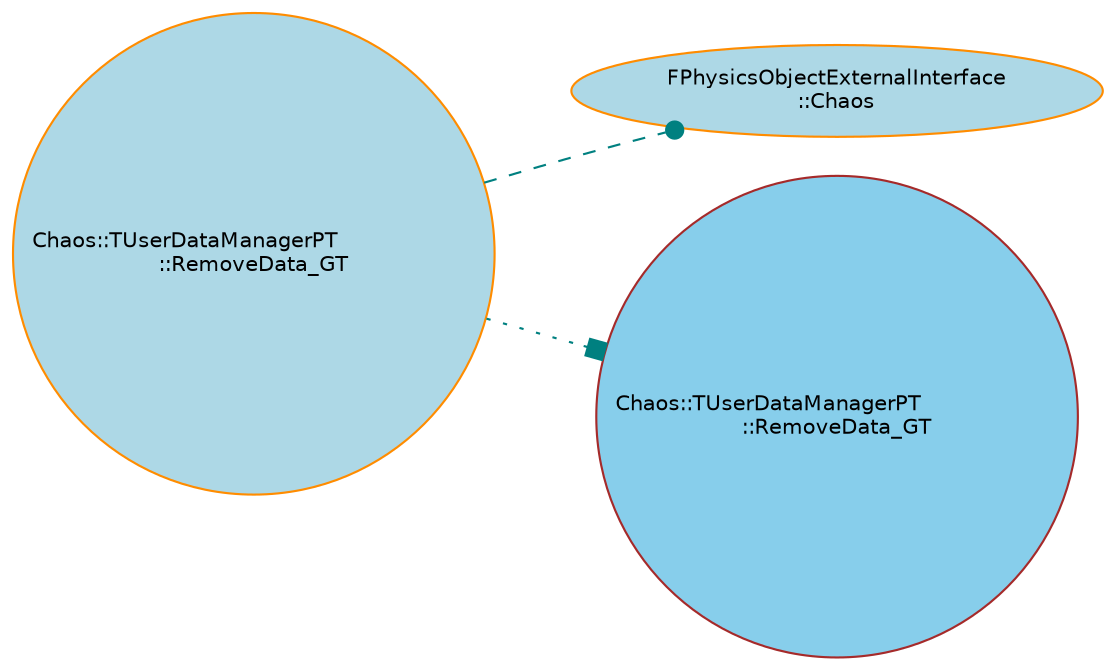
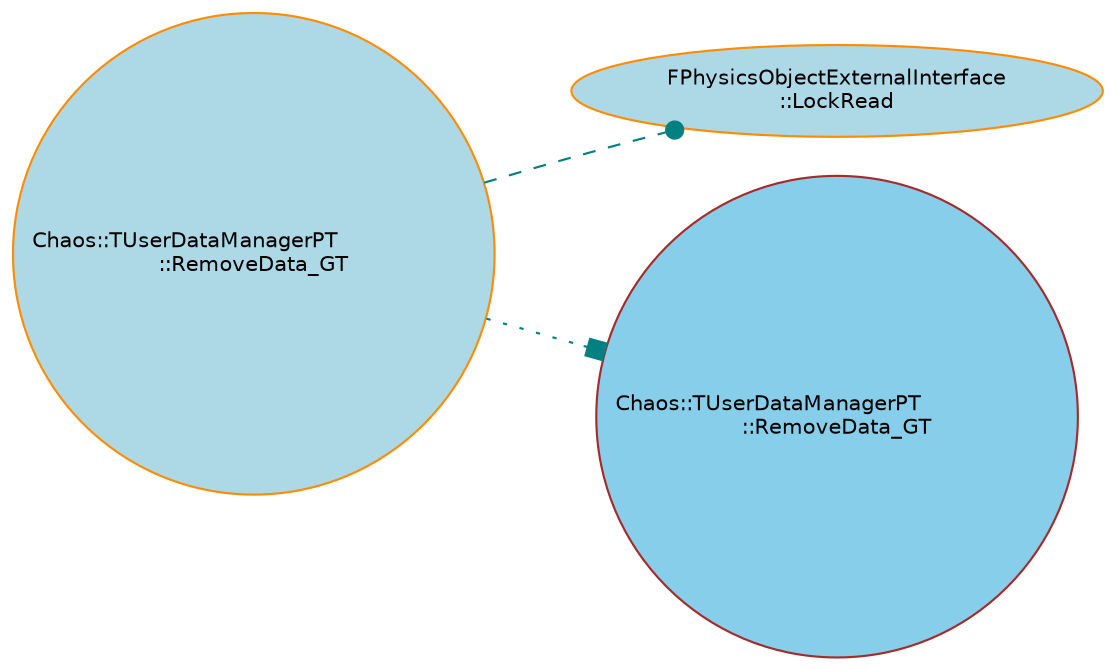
(837, 91) -> (837, 91)
